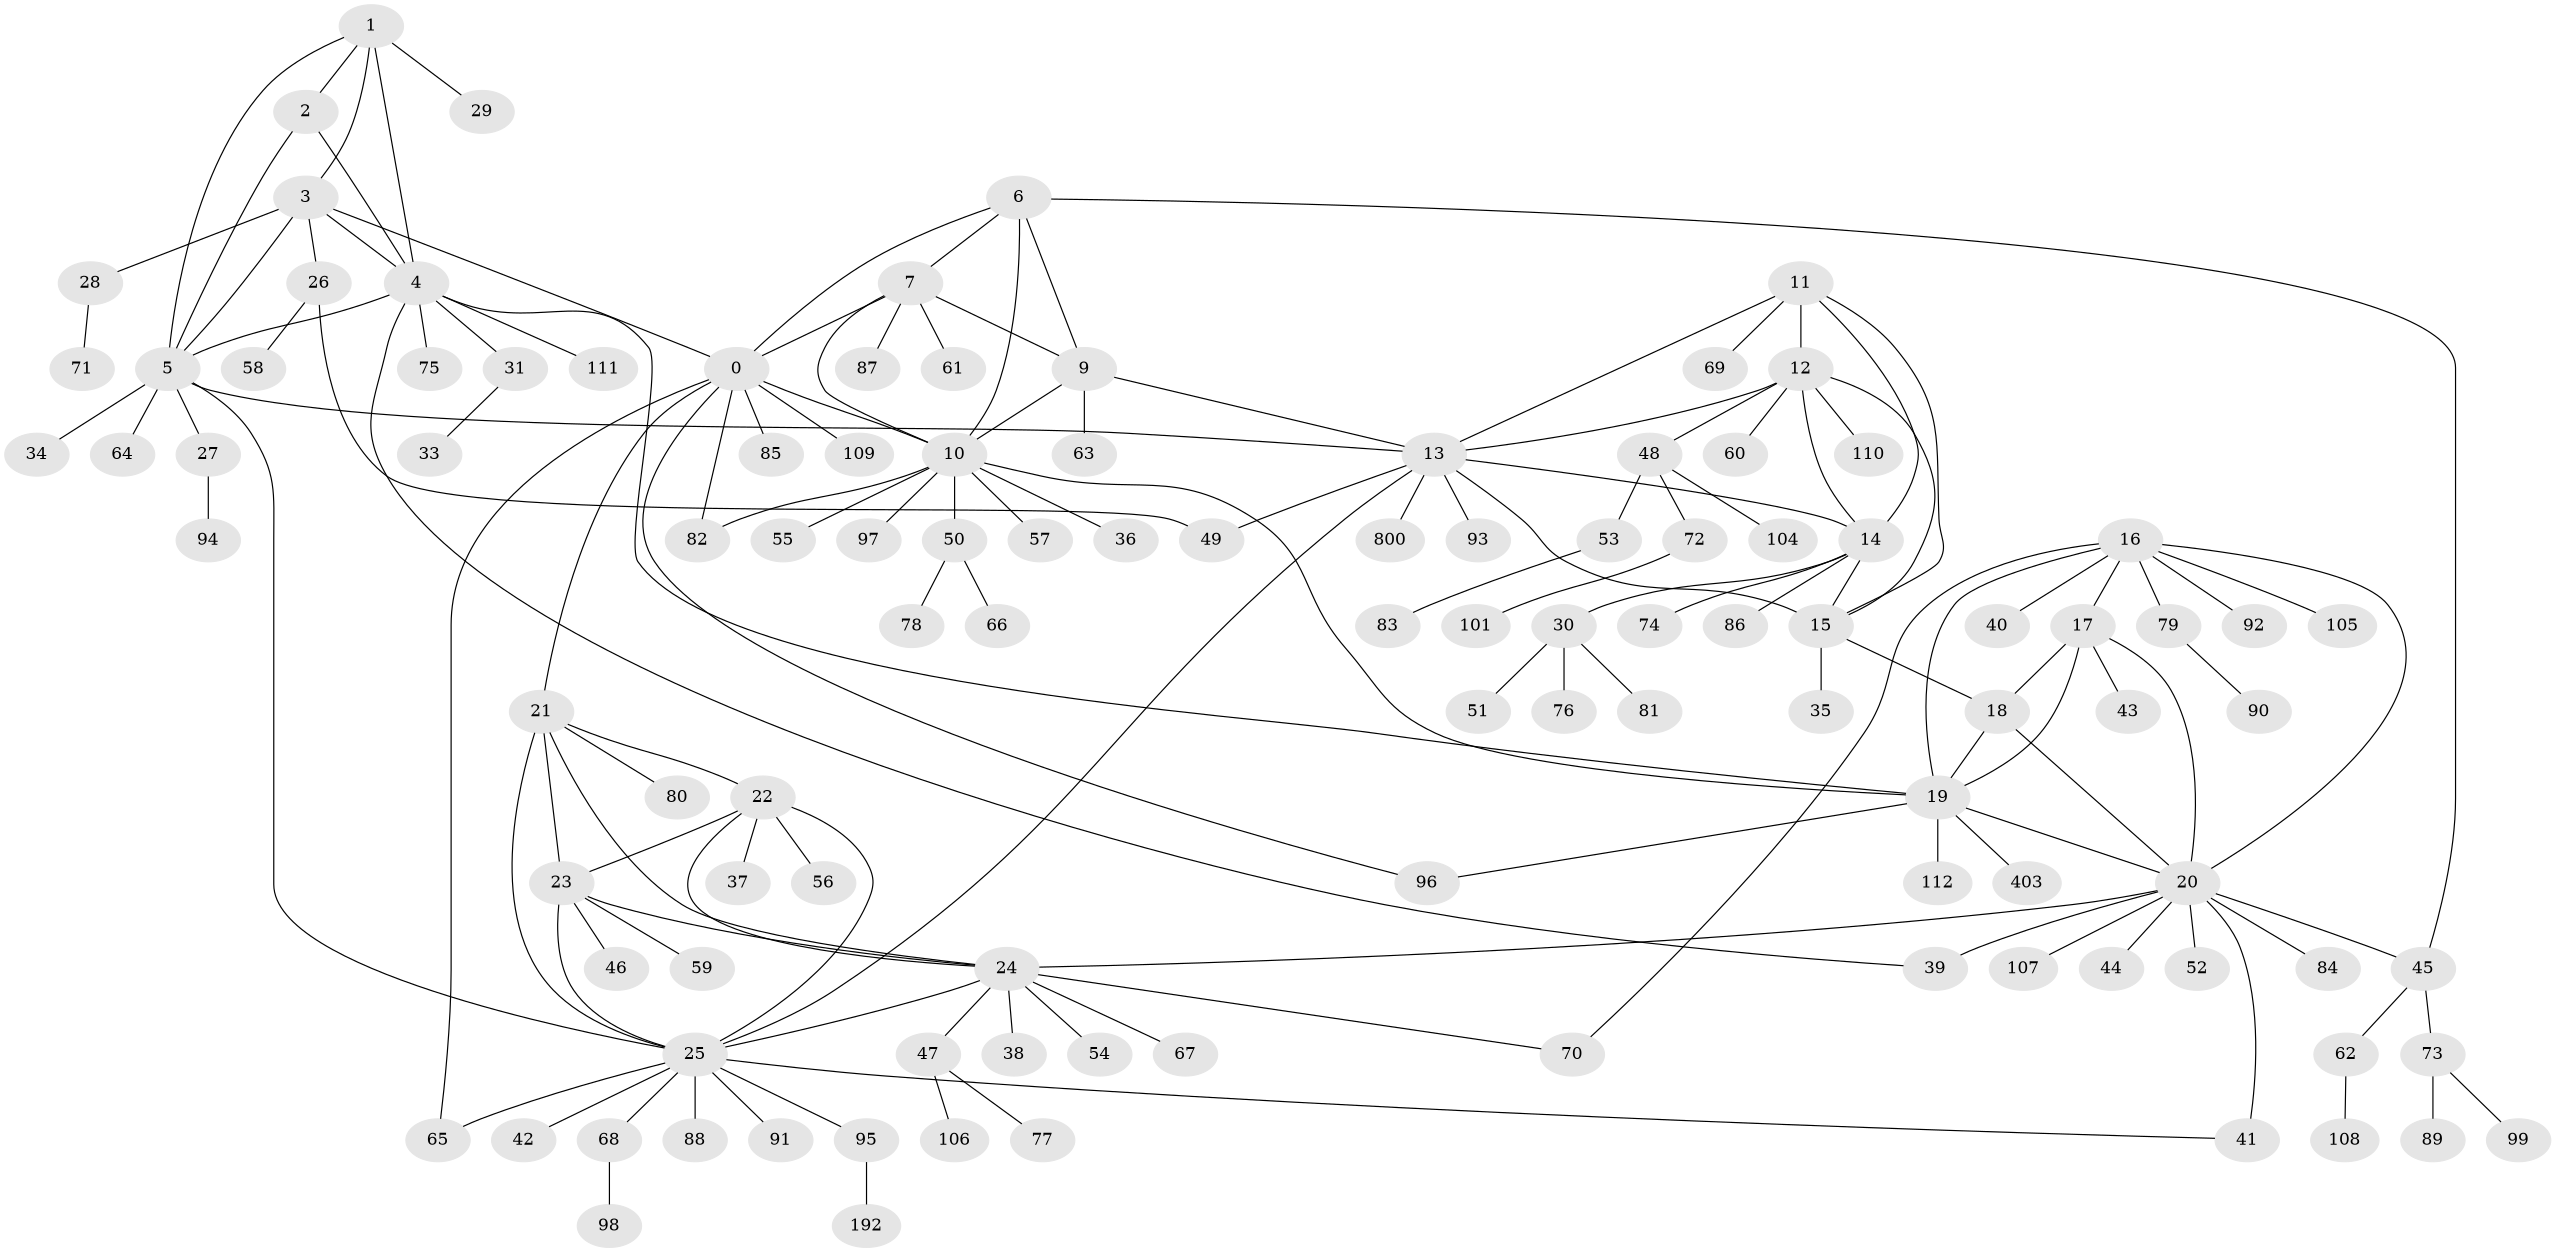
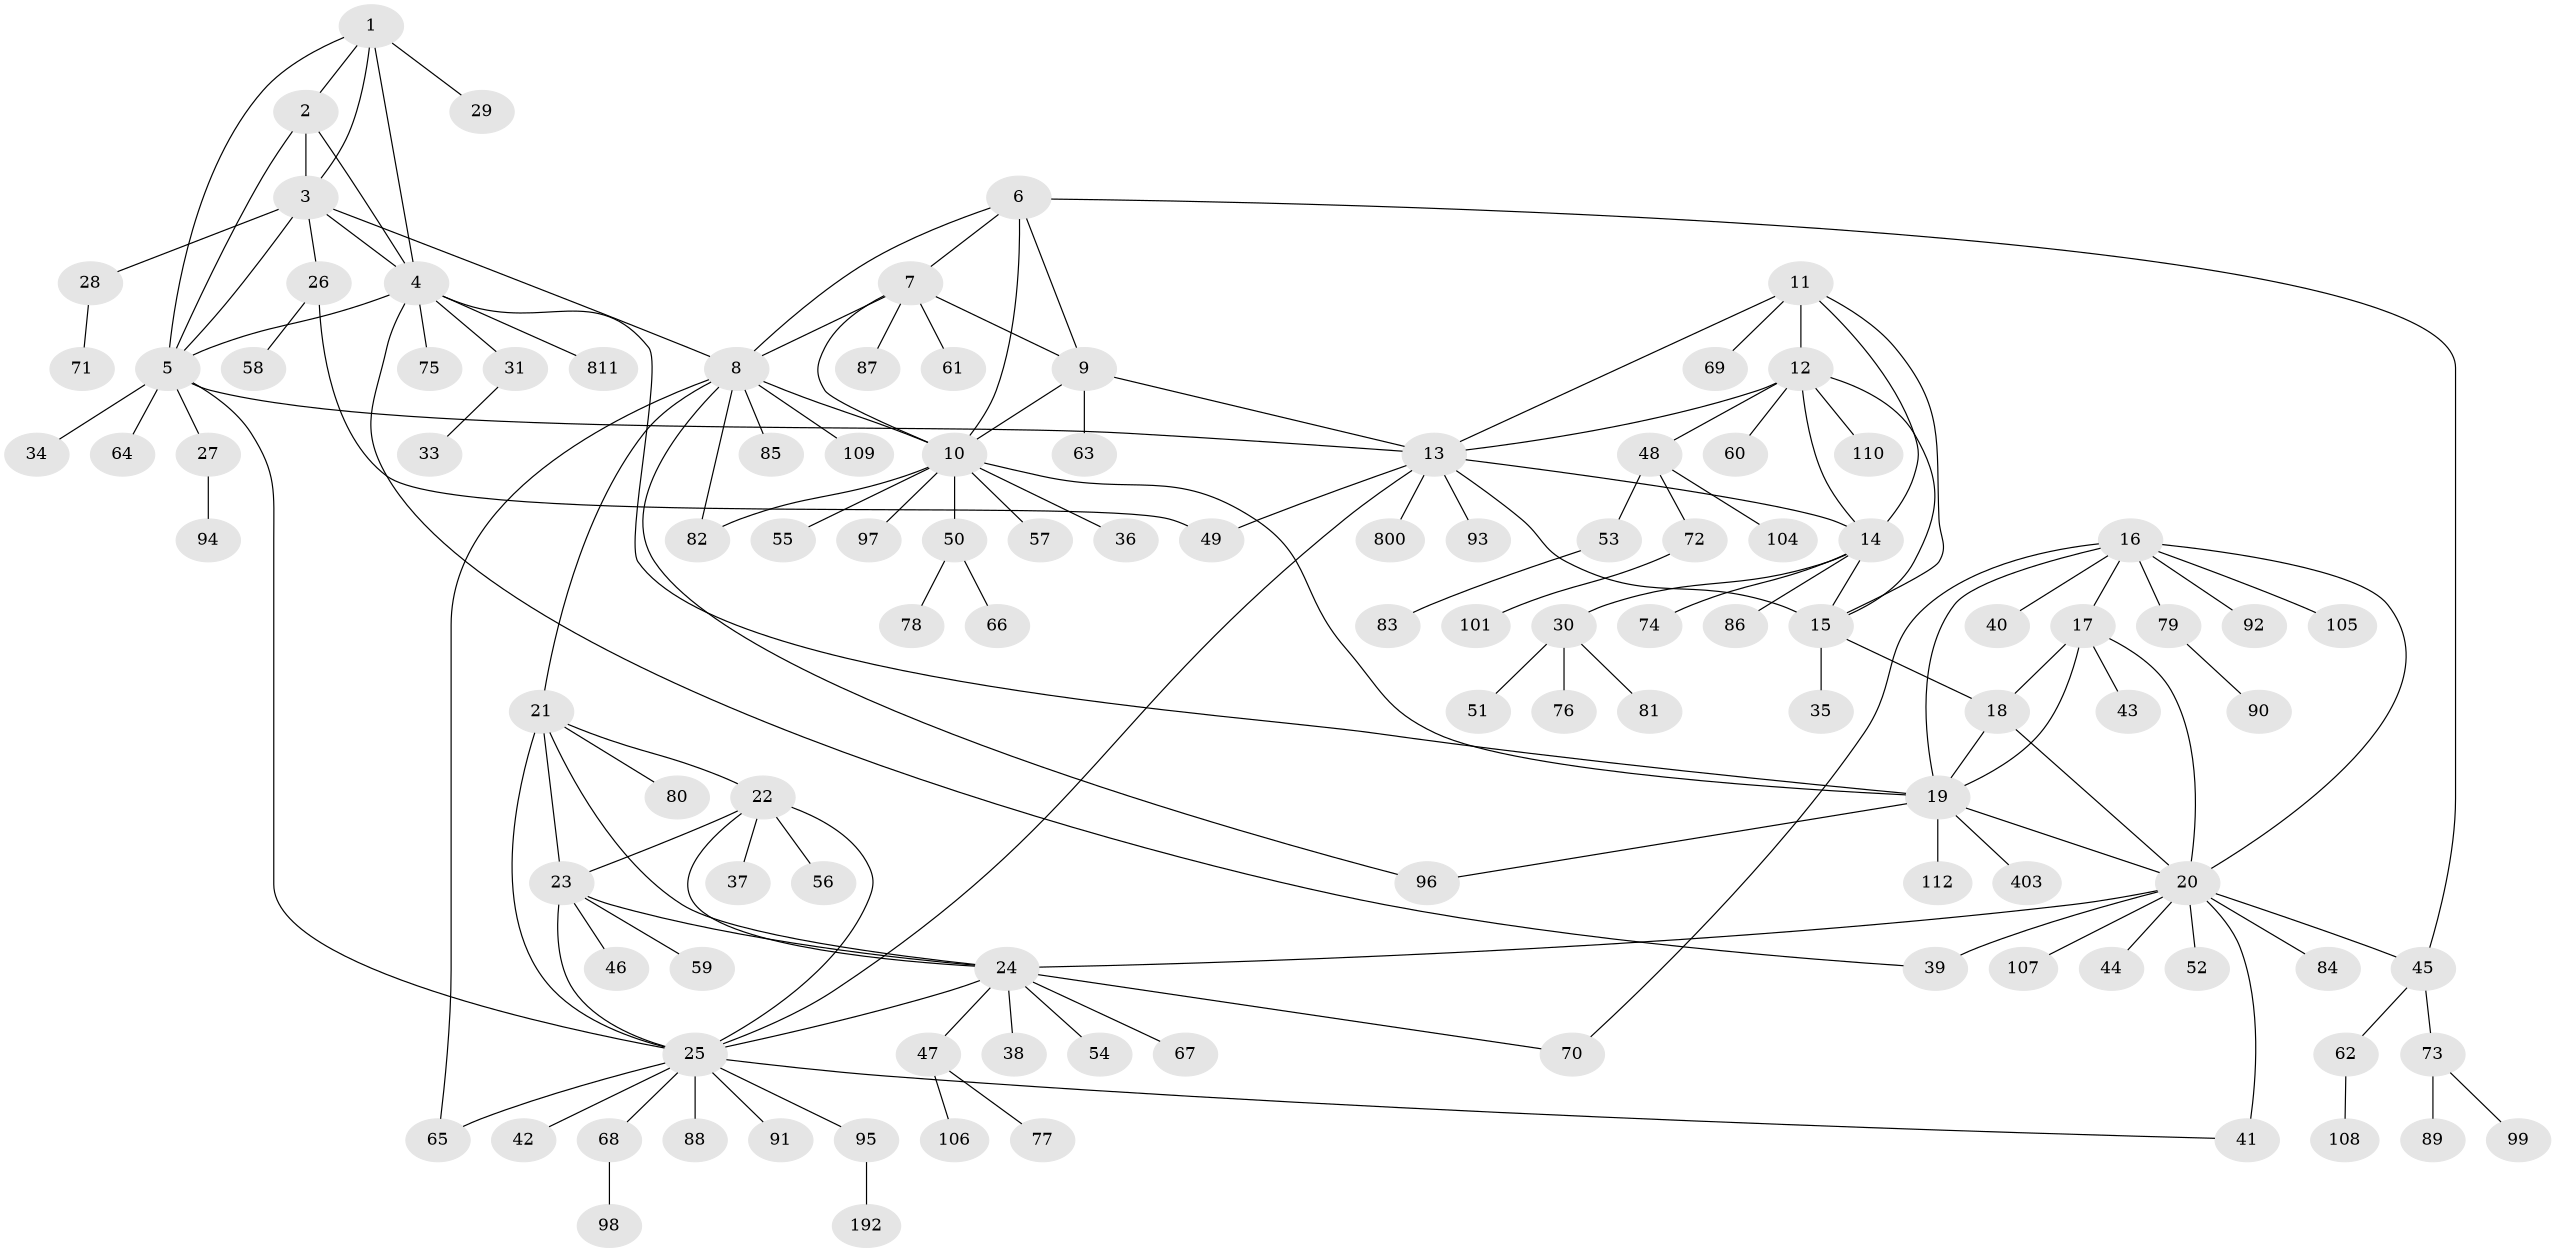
none -> (306, 155)
(603, 369) -> (603, 369)
(737, 369) -> (737, 369)
